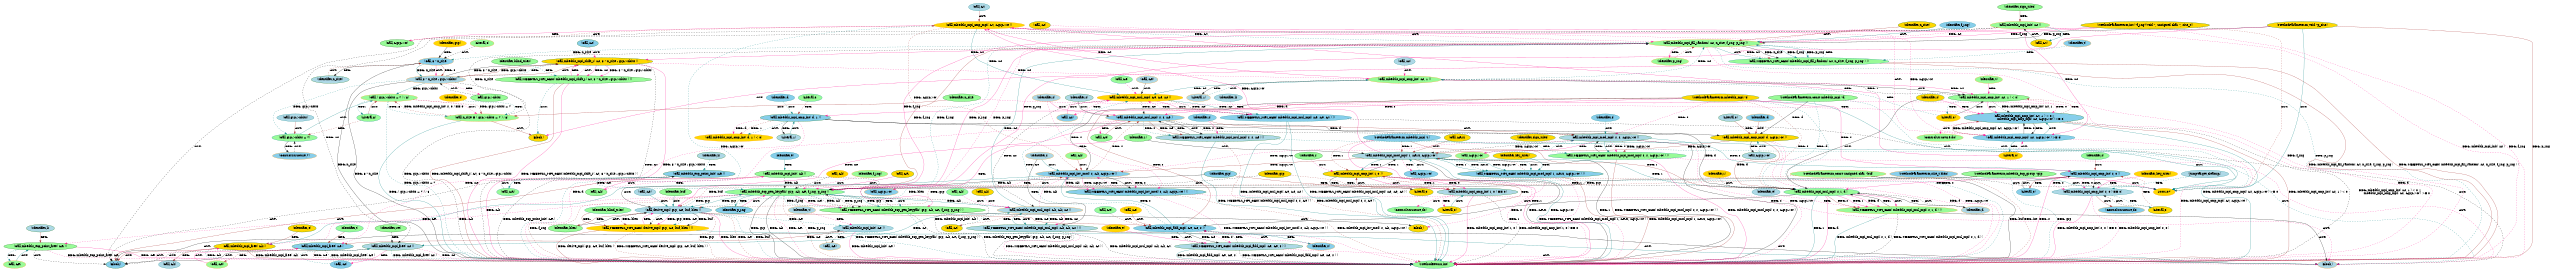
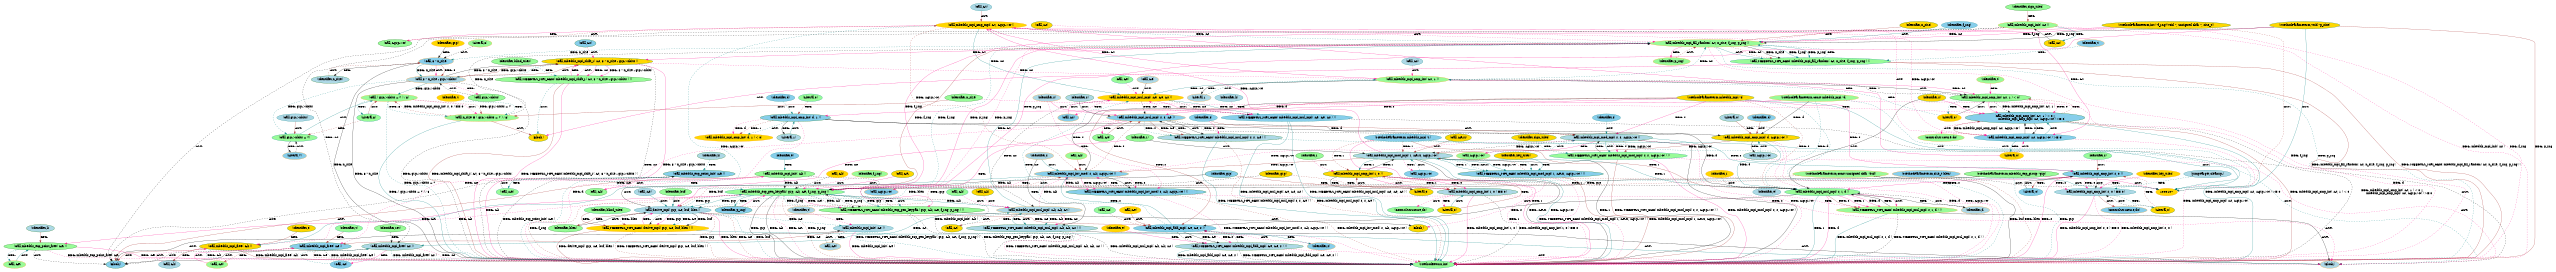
(1813, 98) -> (1814, 98)
(1664, 117) -> (1662, 117)
(295, 156) -> (295, 156)
(1736, 166) -> (1738, 166)
(422, 218) -> (405, 220)
(2031, 219) -> (2032, 219)
